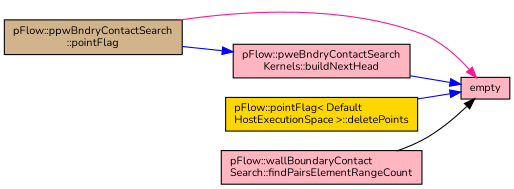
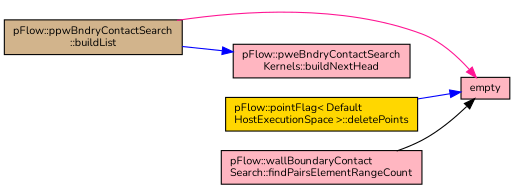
(93, 37) -> (93, 37)
(430, 79) -> none
